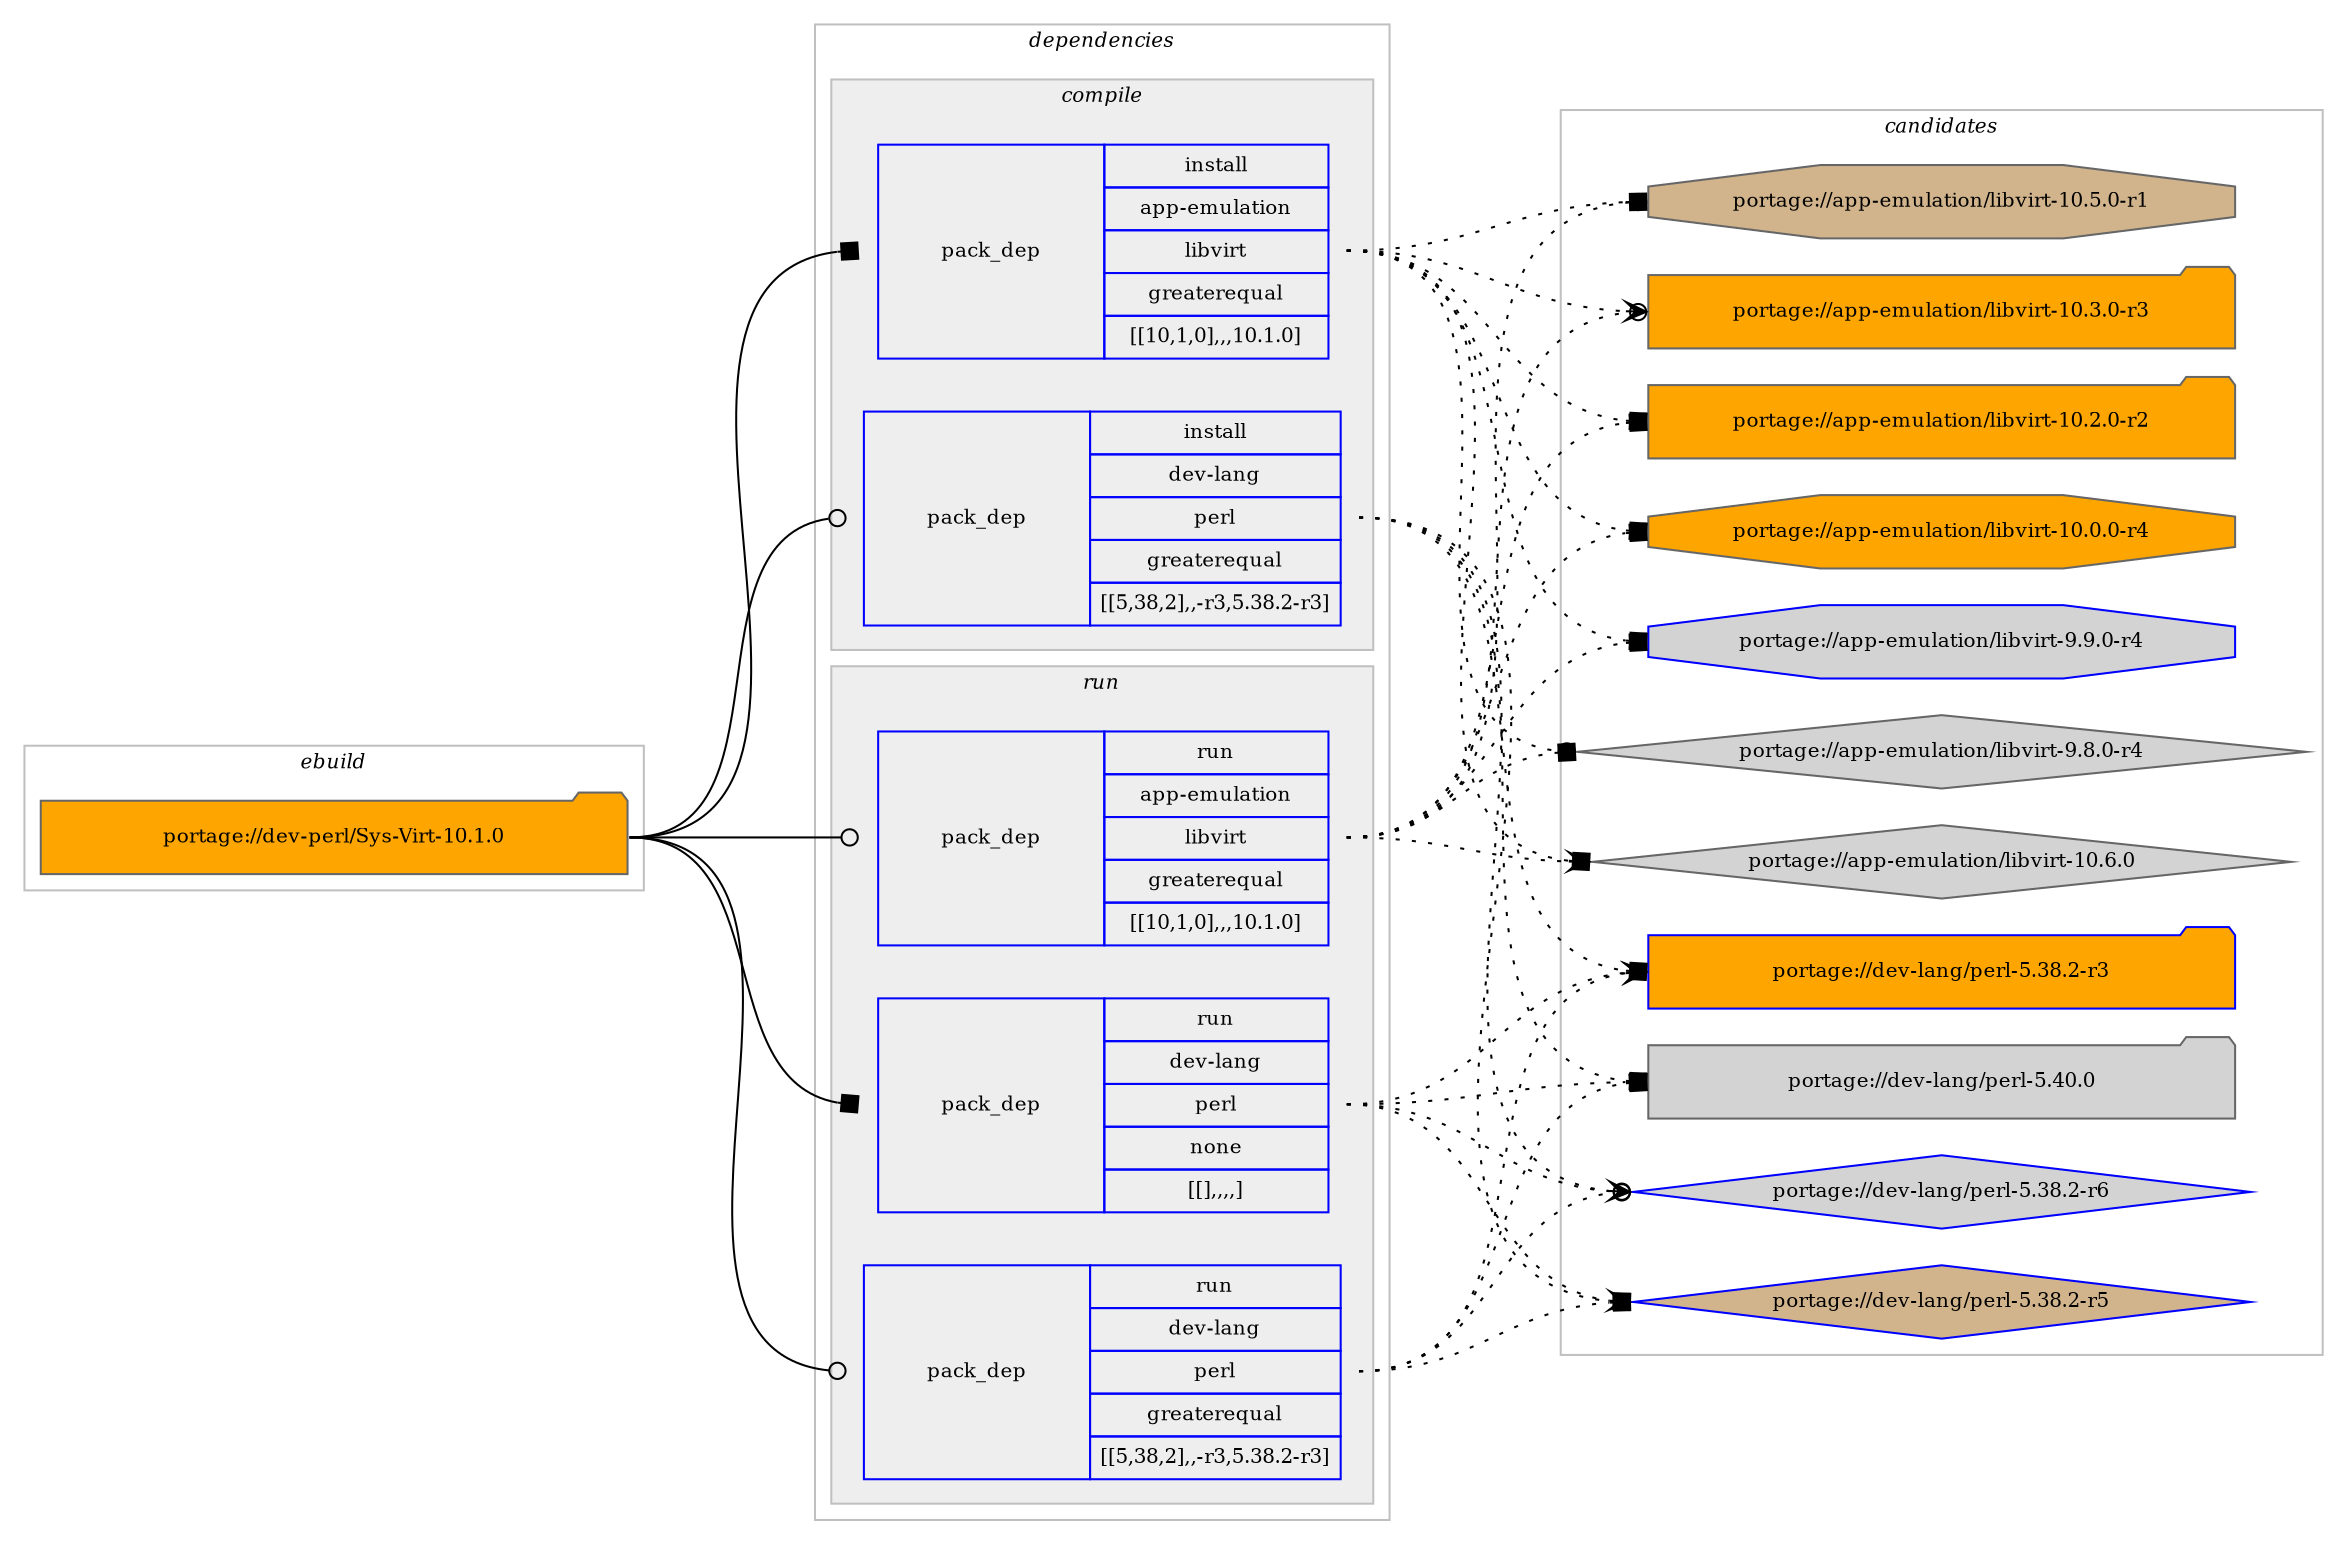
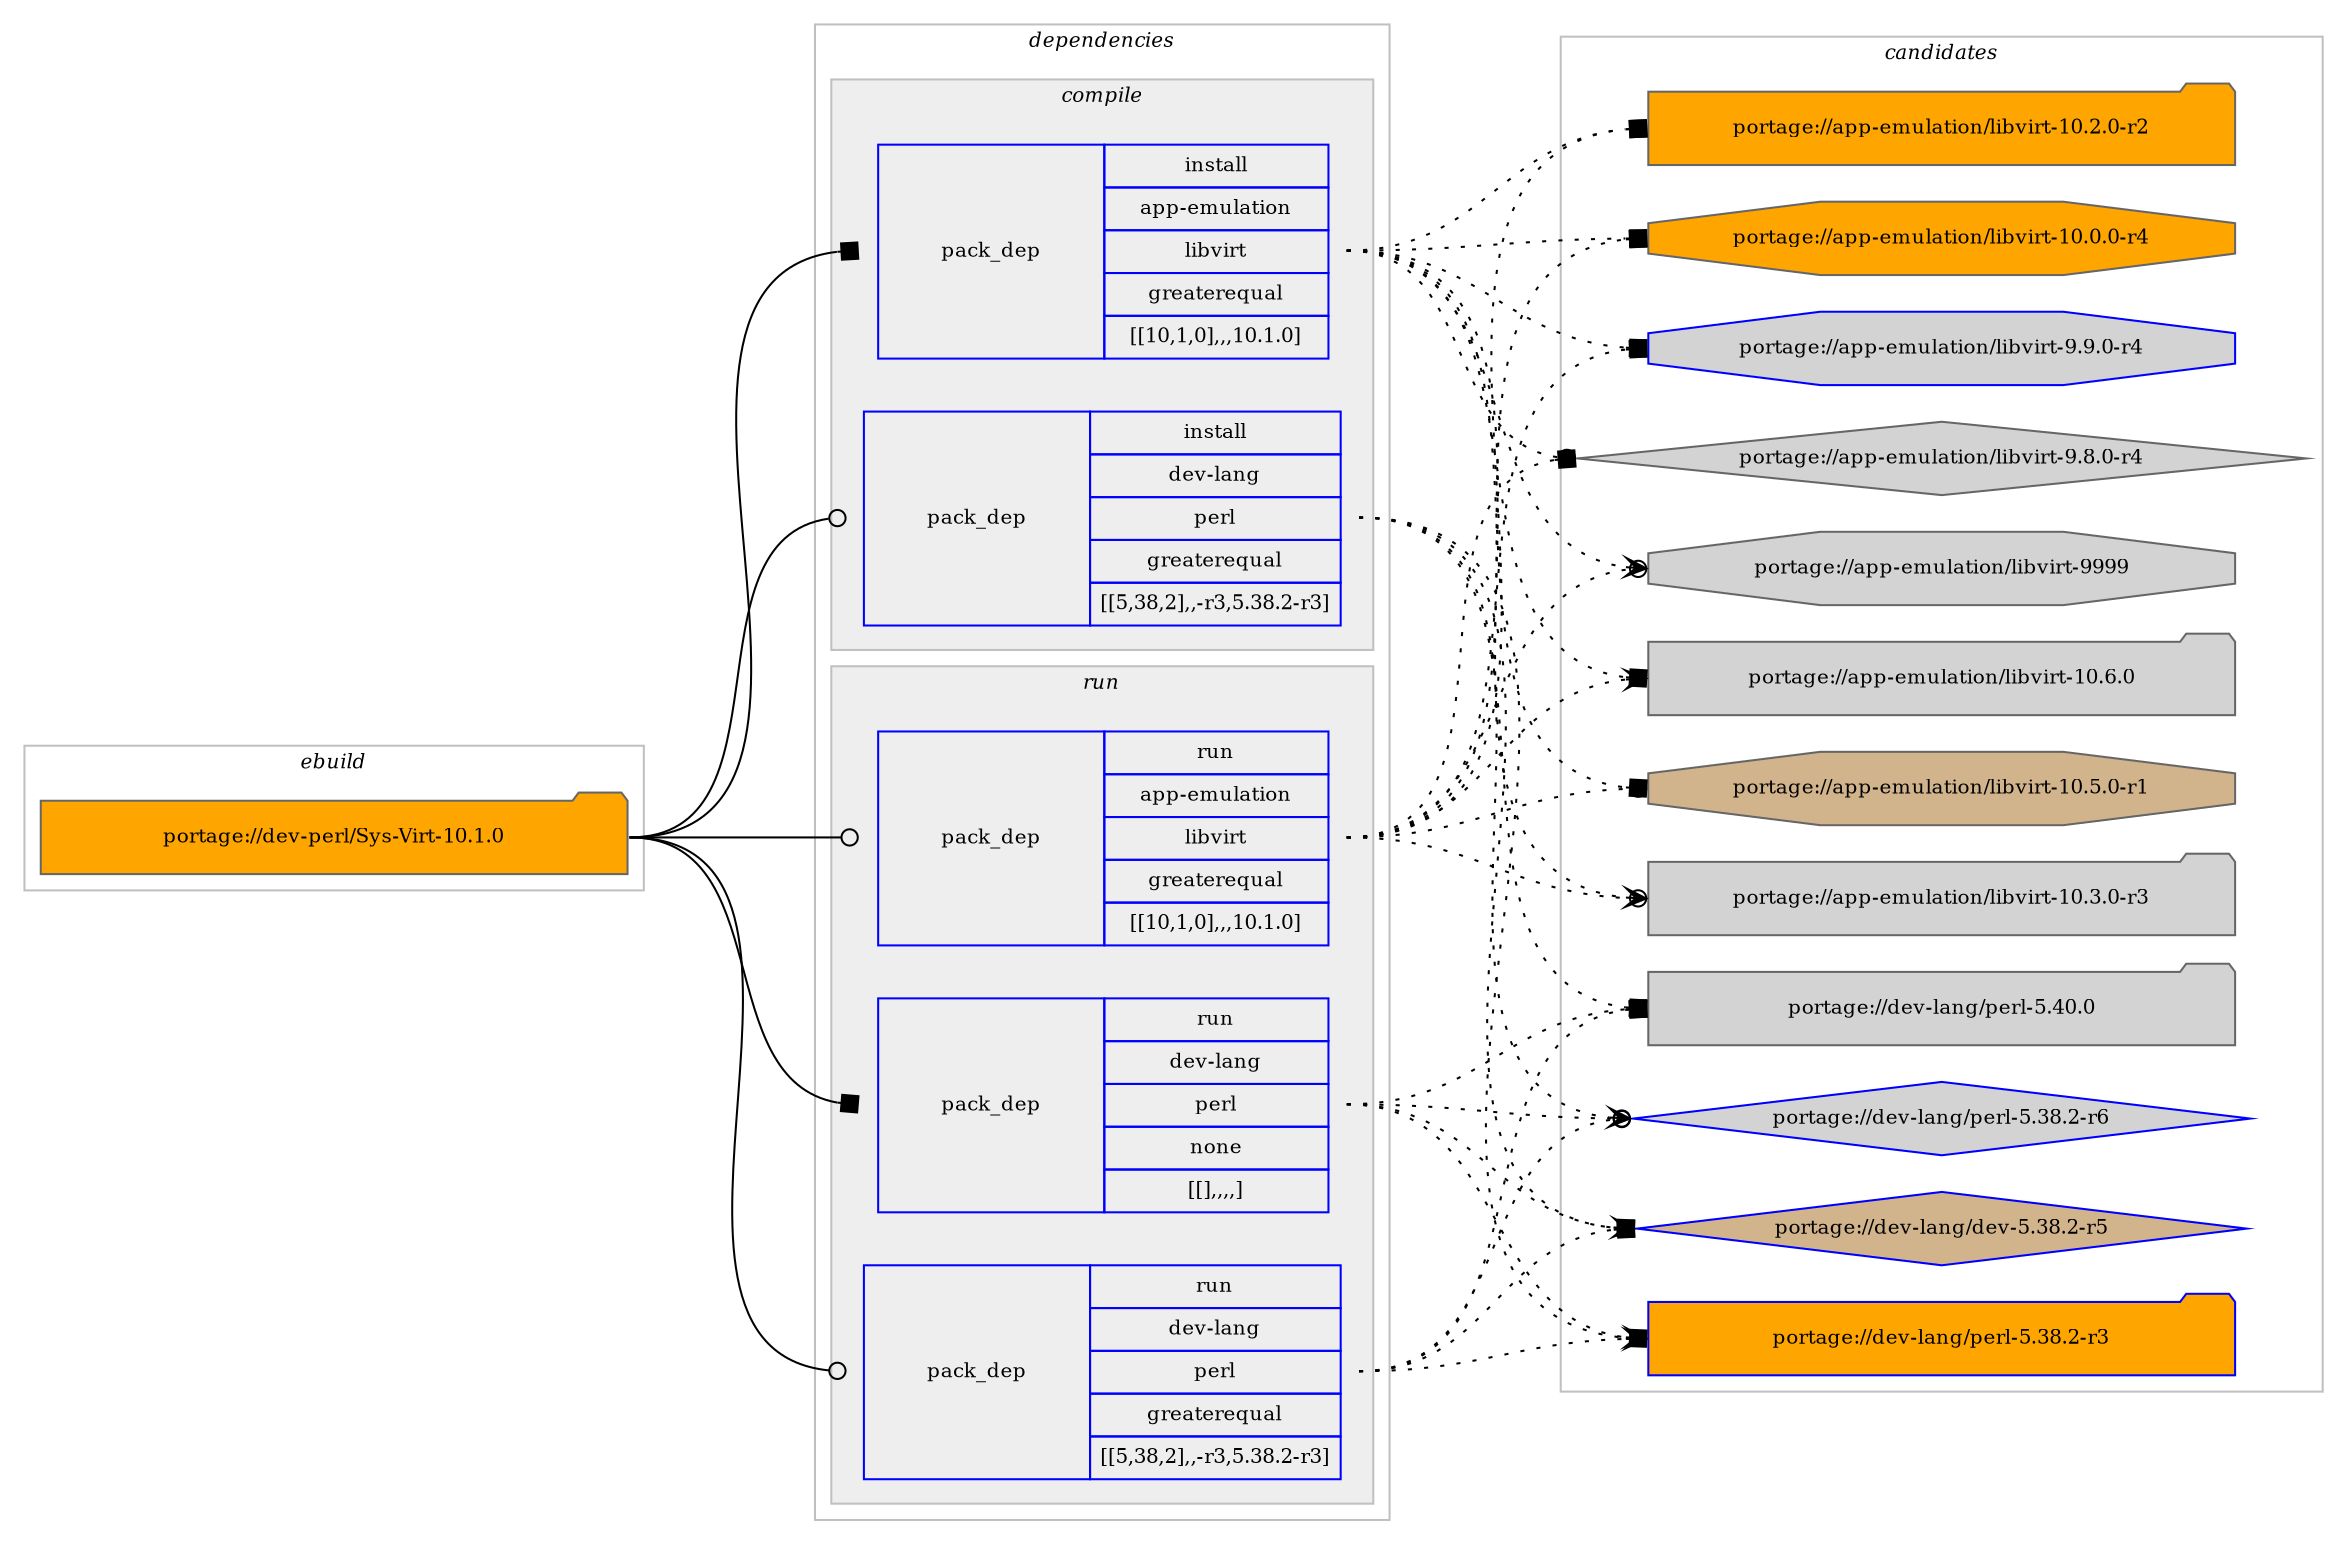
(1942, 312) -> (1942, 899)
none -> (1942, 568)
(1942, 862) -> (1942, 678)
(1942, 1302) -> (1942, 1229)
